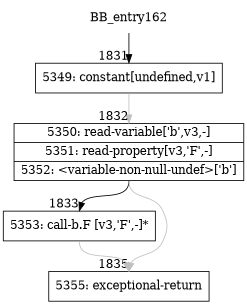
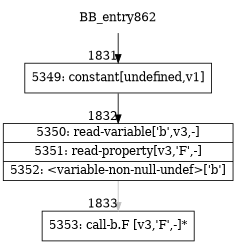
(129, 18) -> (118, 18)
(129, 104) -> (118, 104)
(108, 195) -> (118, 192)
(129, 286) -> none
